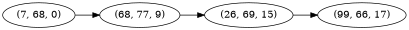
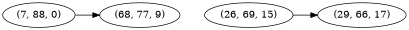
(39, 15) -> (39, 15)
(189, 15) -> none
(362, 15) -> (362, 15)
